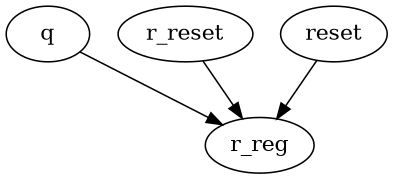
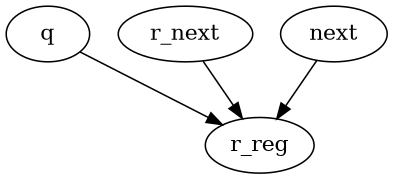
(186, 34) -> (186, 34)
(334, 34) -> (334, 34)
